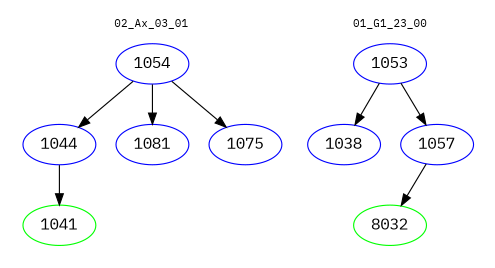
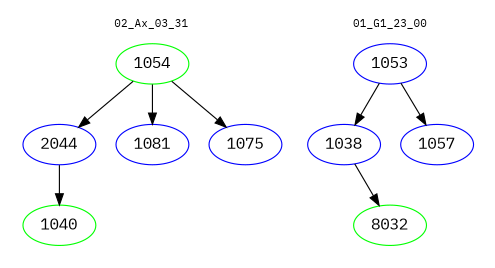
(152, 24) -> (152, 24)
(152, 64) -> (152, 64)
(59, 145) -> (59, 145)
(417, 180) -> (364, 180)
(59, 225) -> (59, 225)
